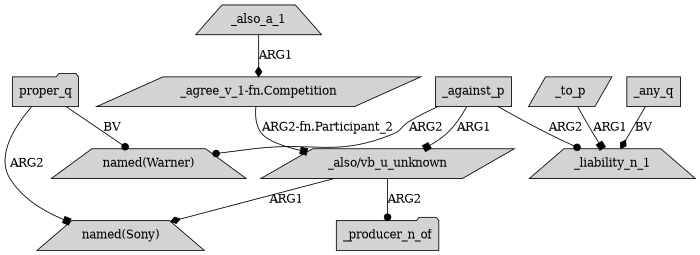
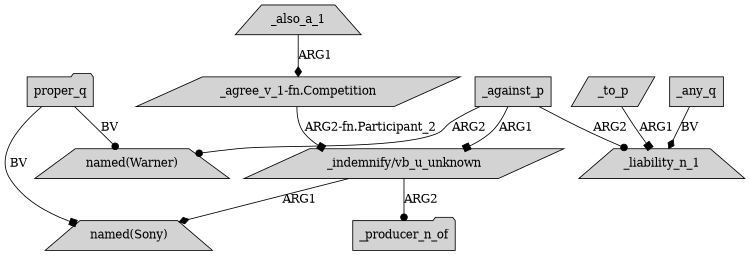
(27, 164) -> (18, 164)
(388, 164) -> (404, 164)
